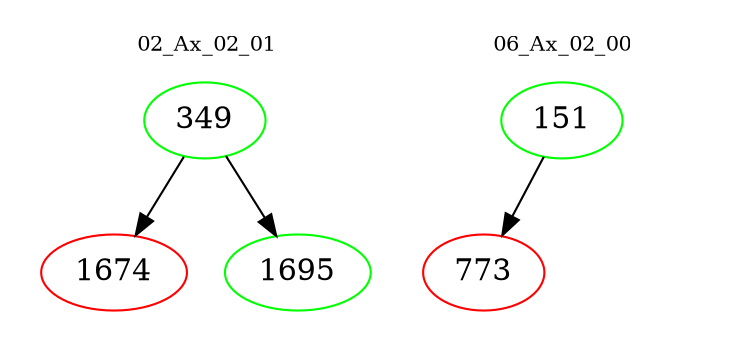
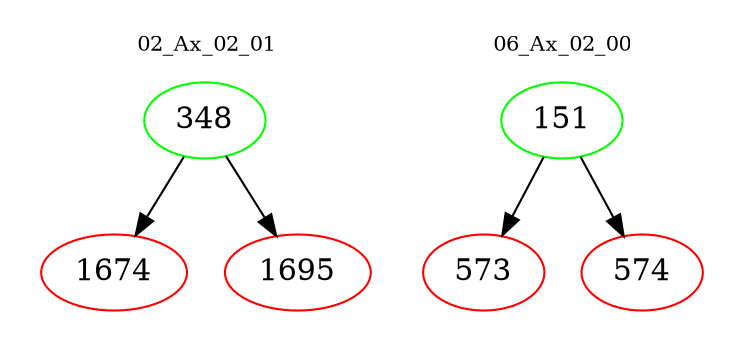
(205, 120) -> (205, 120)
(298, 273) -> (298, 273)
(484, 273) -> (484, 273)
none -> (642, 273)
